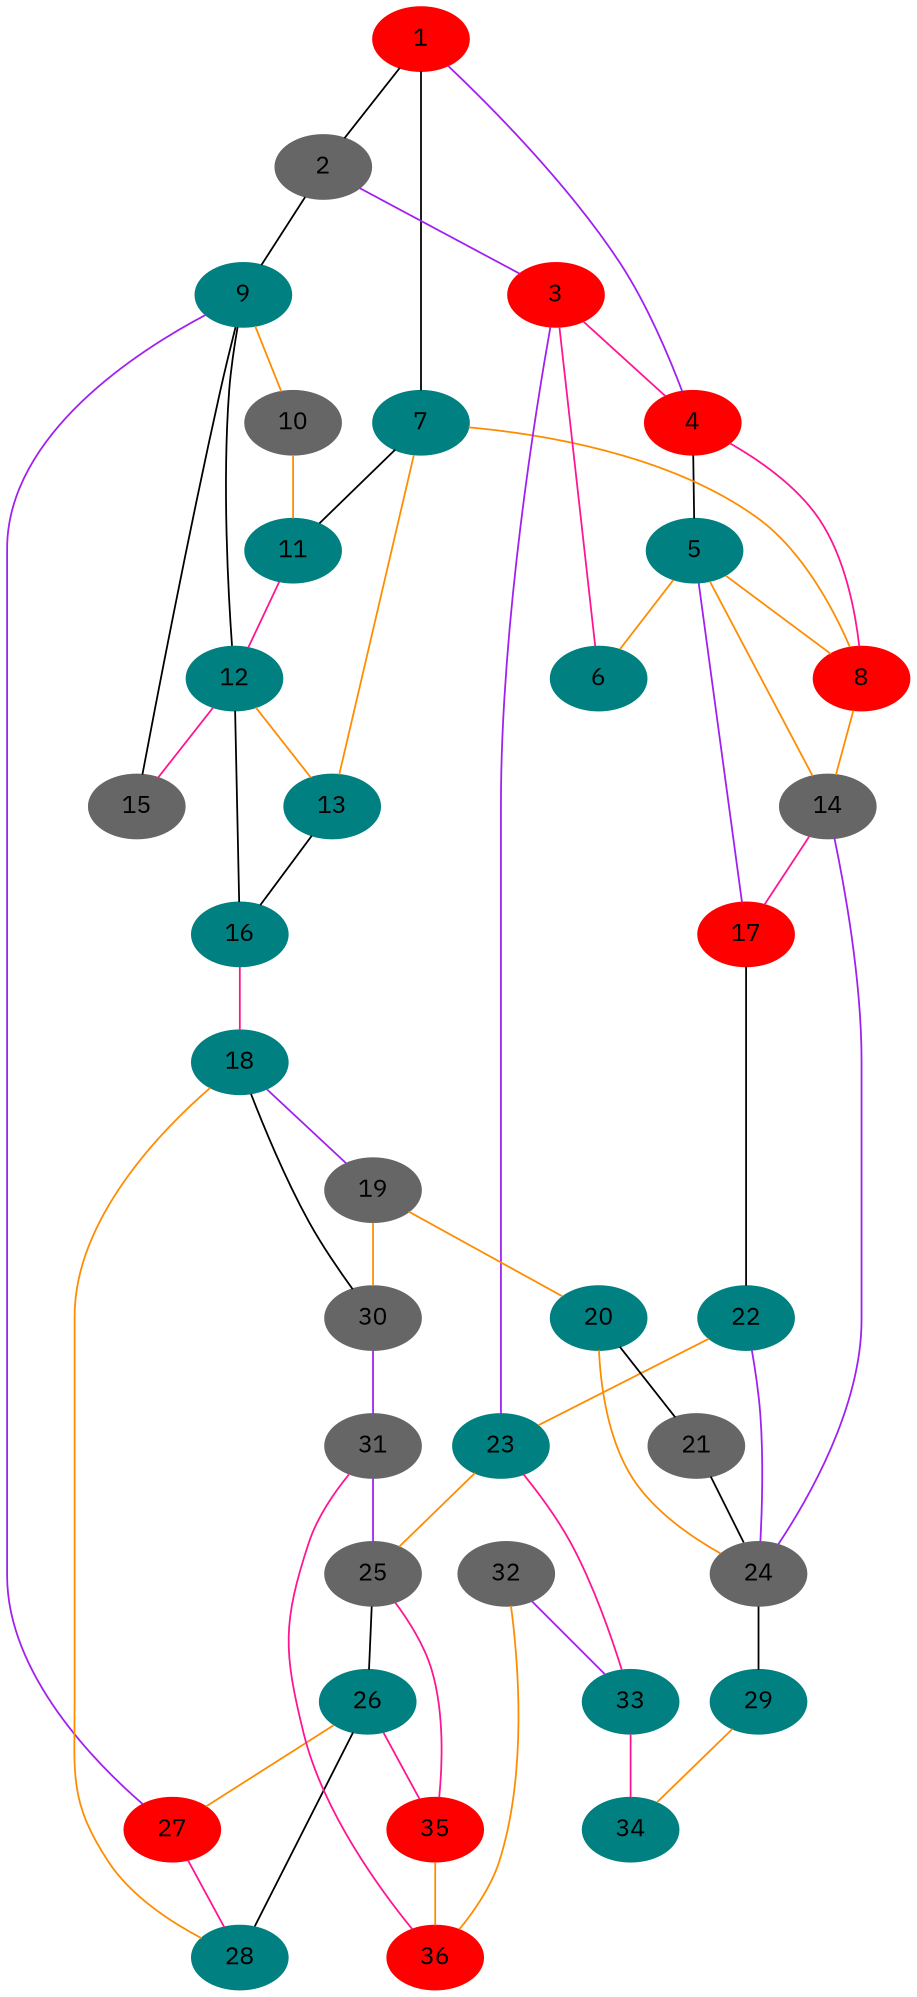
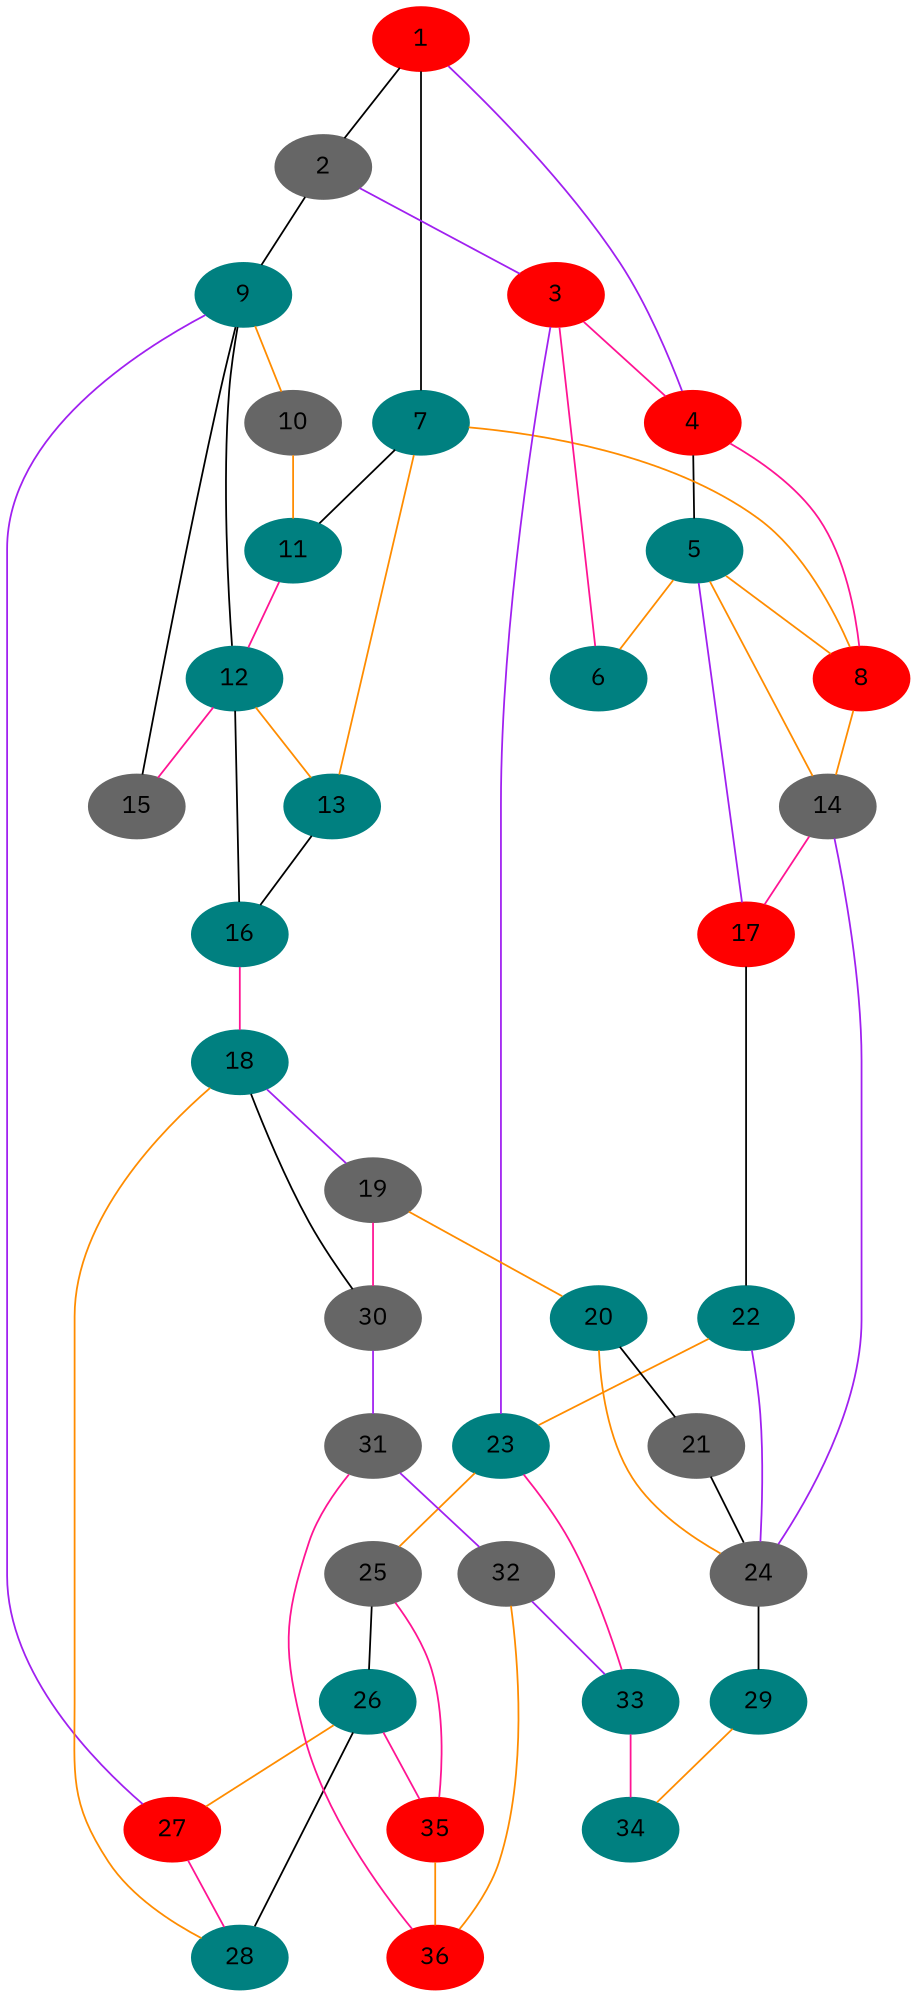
(373, 1254) -> (373, 1254)
(373, 1510) -> (448, 1517)
